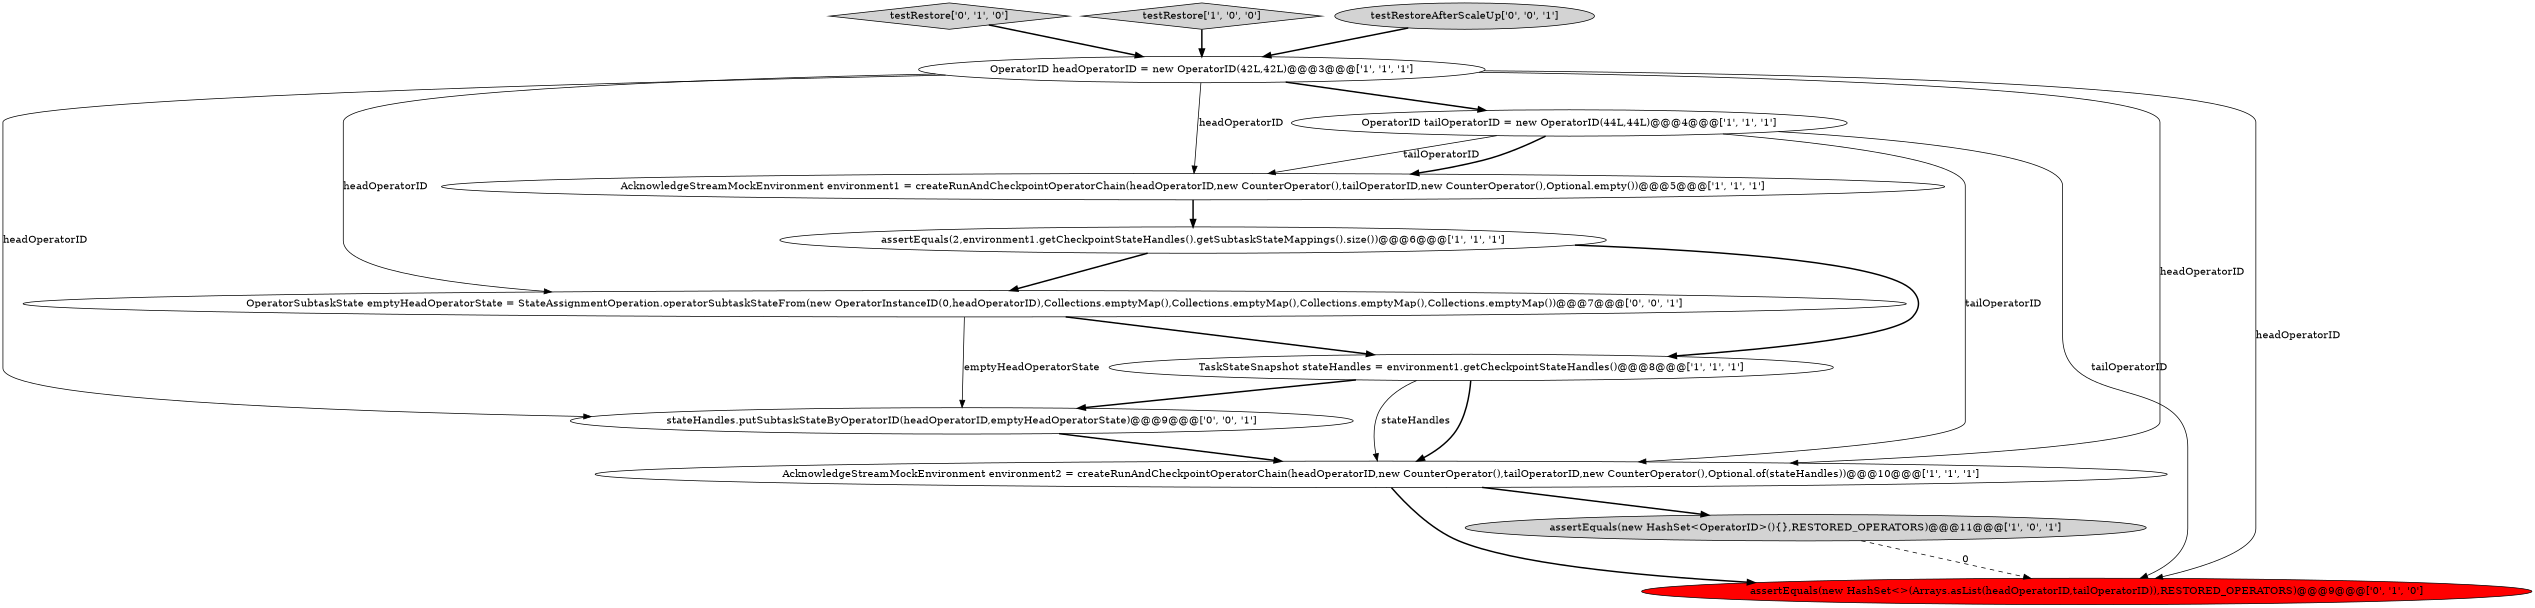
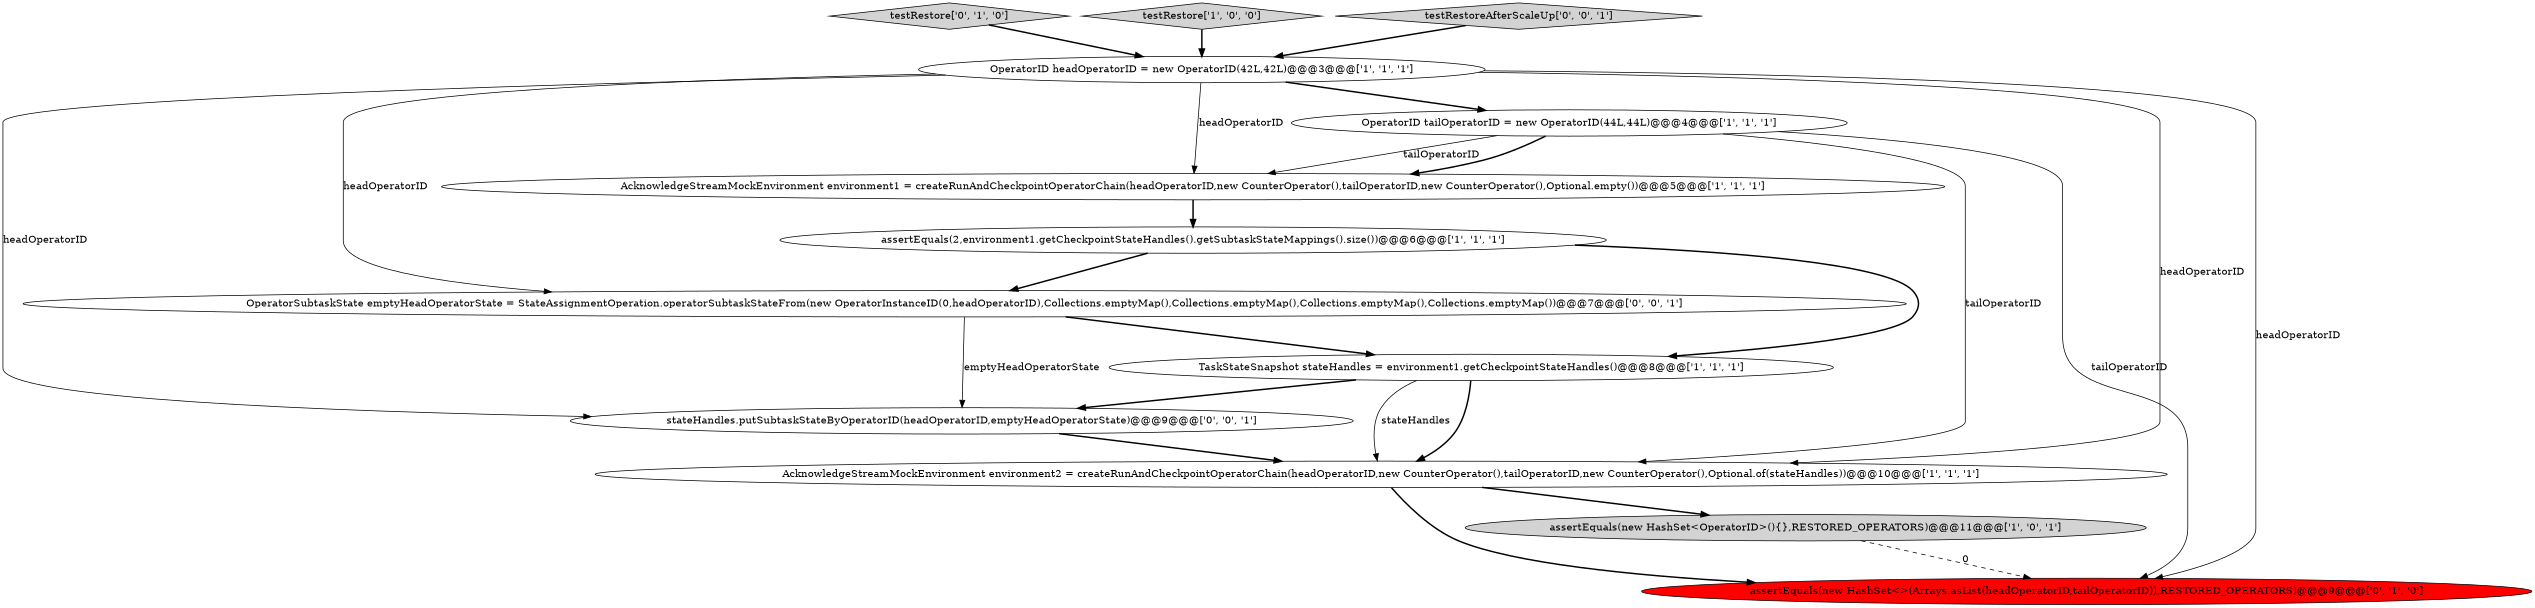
(1465, 16) -> (1519, 16)
